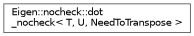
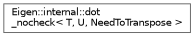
(97, 18) -> (97, 18)
